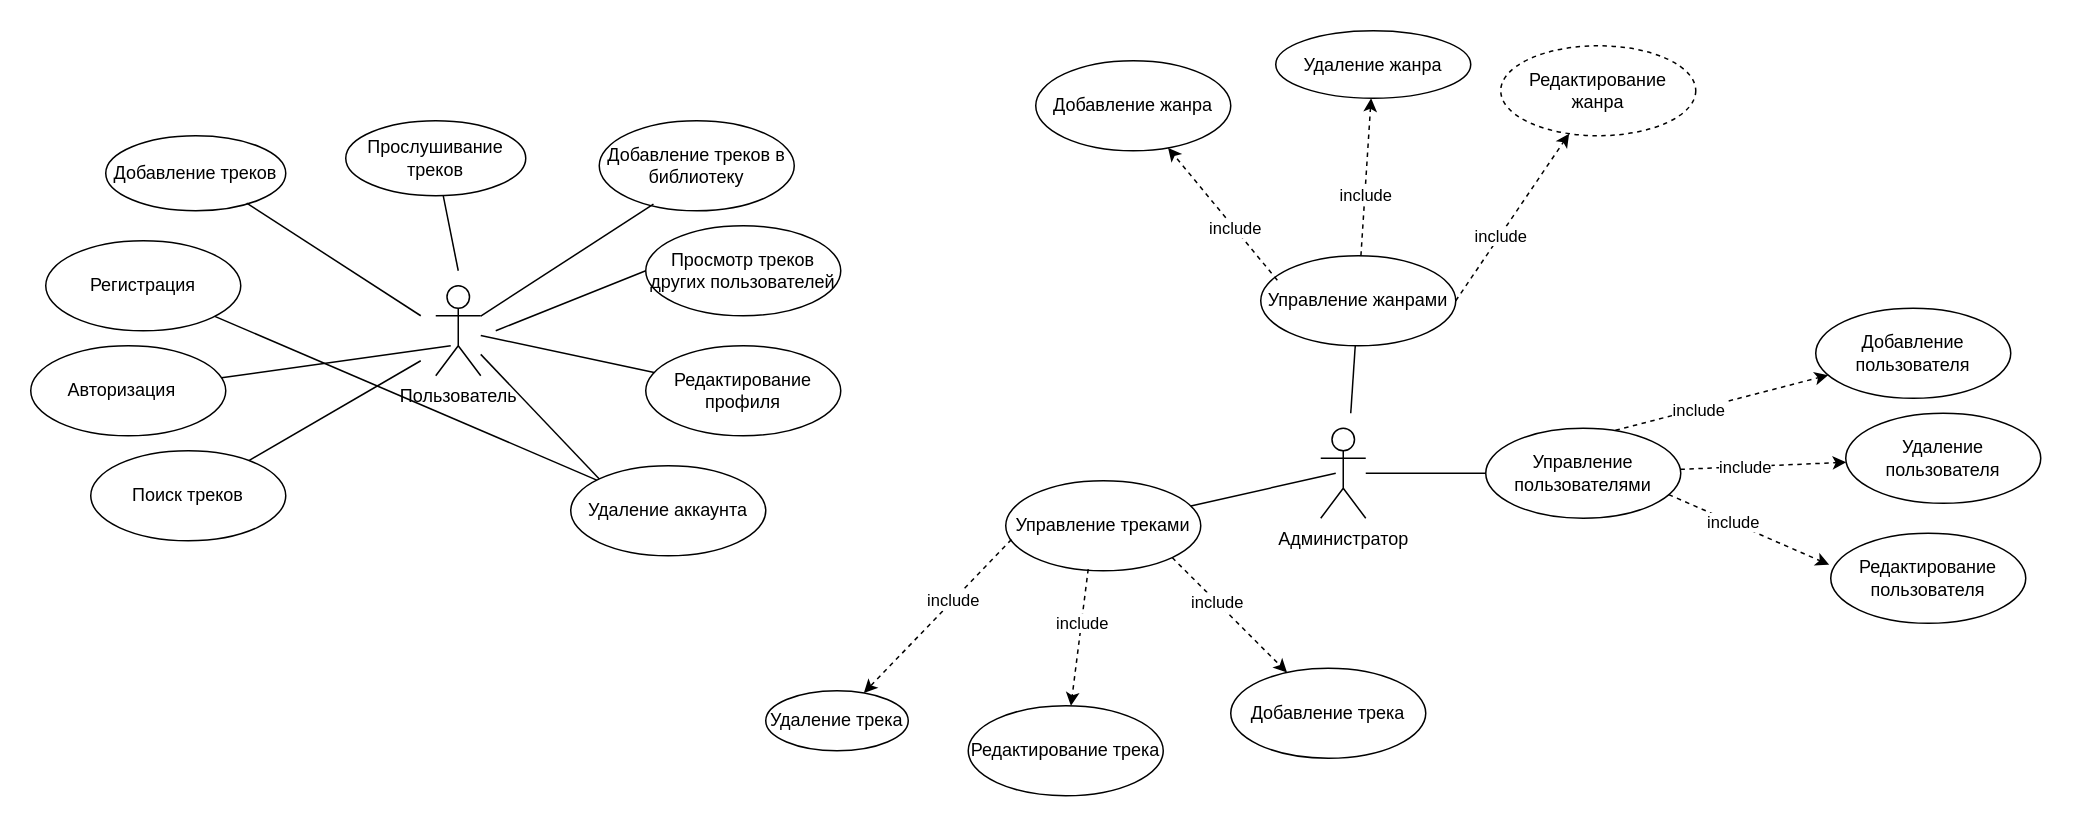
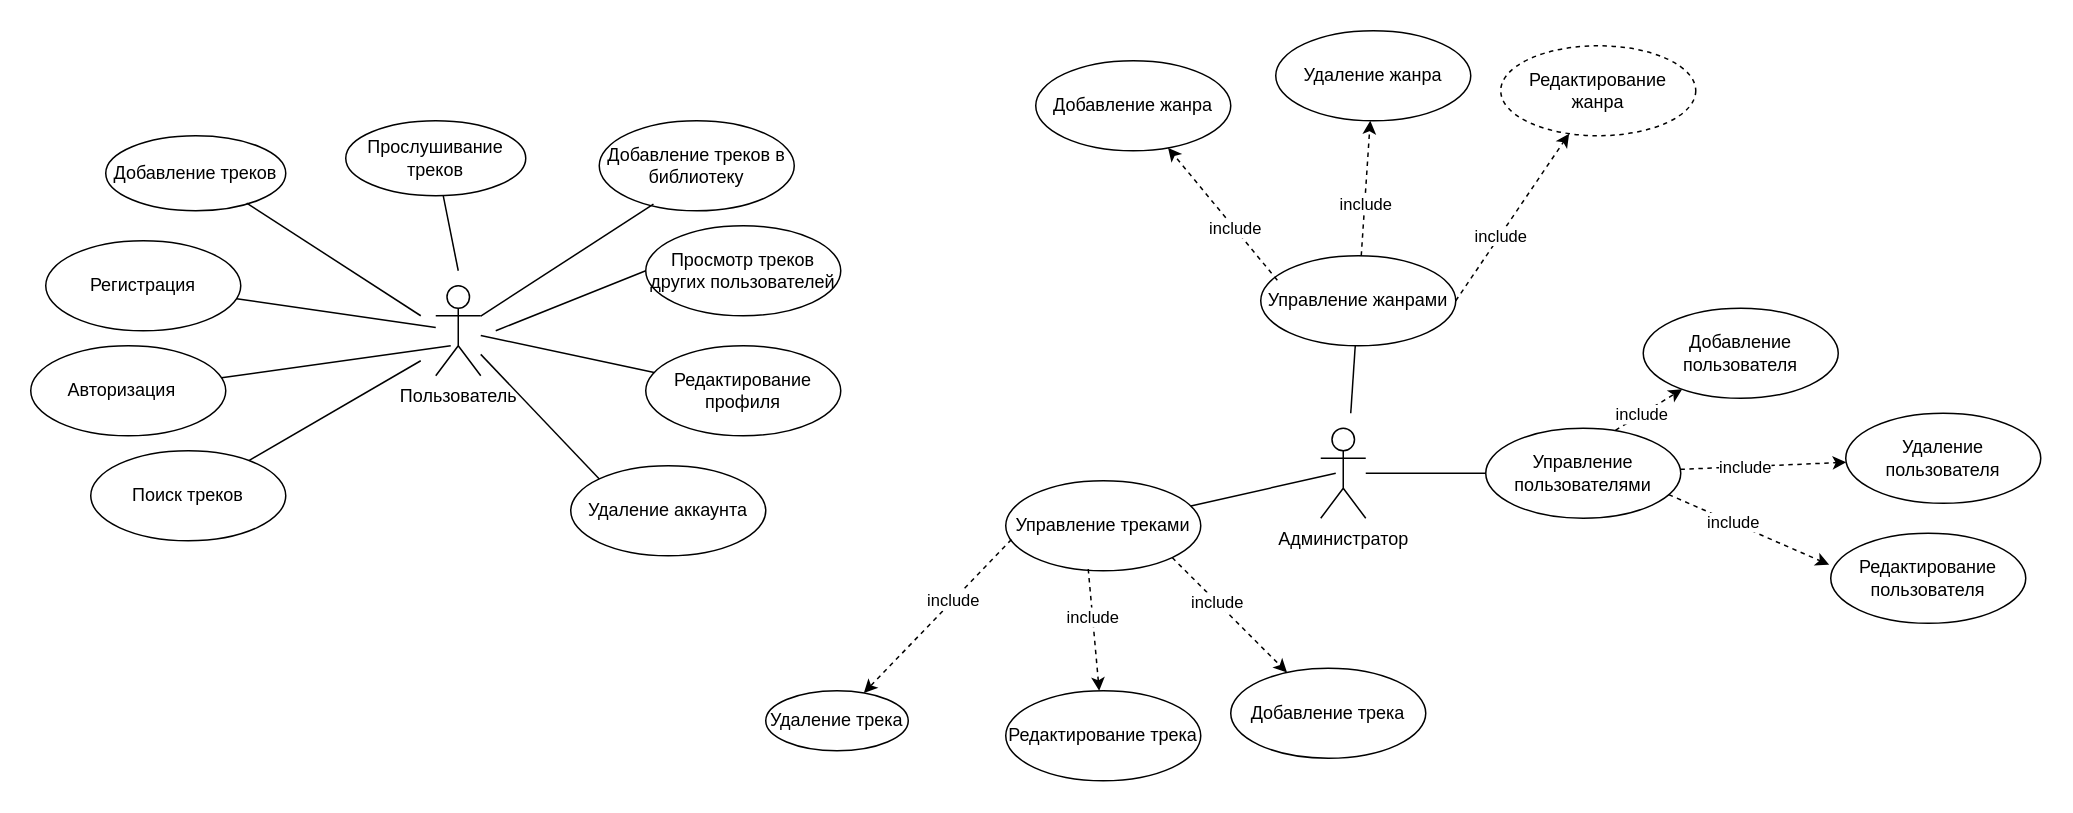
(1373, 65) -> (1373, 76)
(1913, 353) -> (1741, 353)
(462, 423) -> (336, 313)
(1066, 751) -> (1103, 736)
